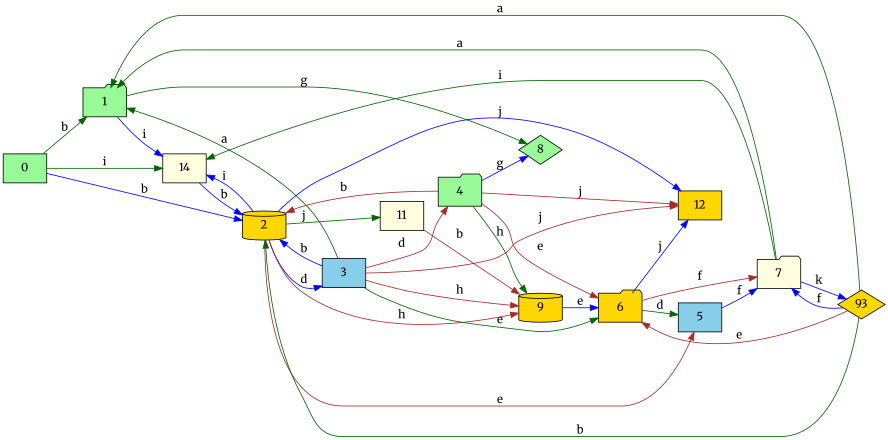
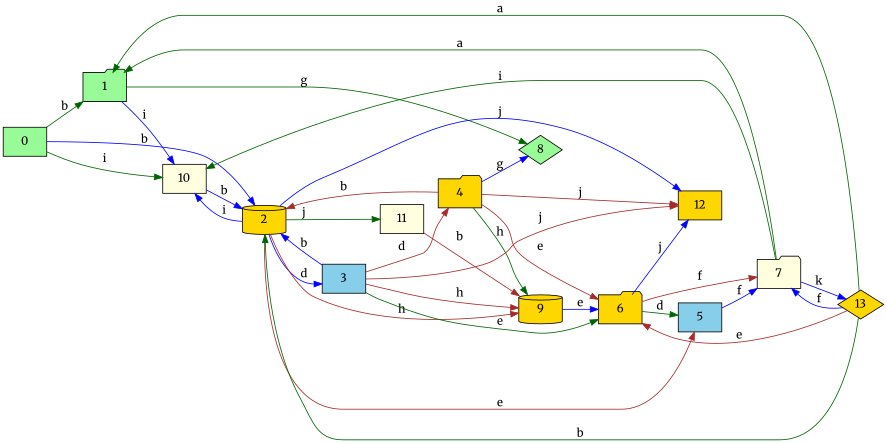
(253, 164) -> none
(184, 168) -> (184, 179)
(460, 192) -> (460, 193)
(861, 304) -> (861, 304)
